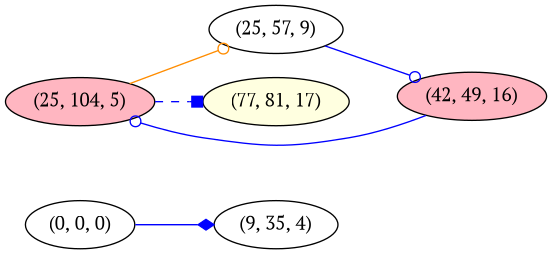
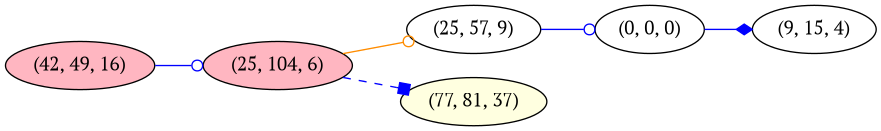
(367, 61) -> (562, 29)
(80, 102) -> (278, 66)
(276, 102) -> (474, 102)
(276, 225) -> (814, 29)
